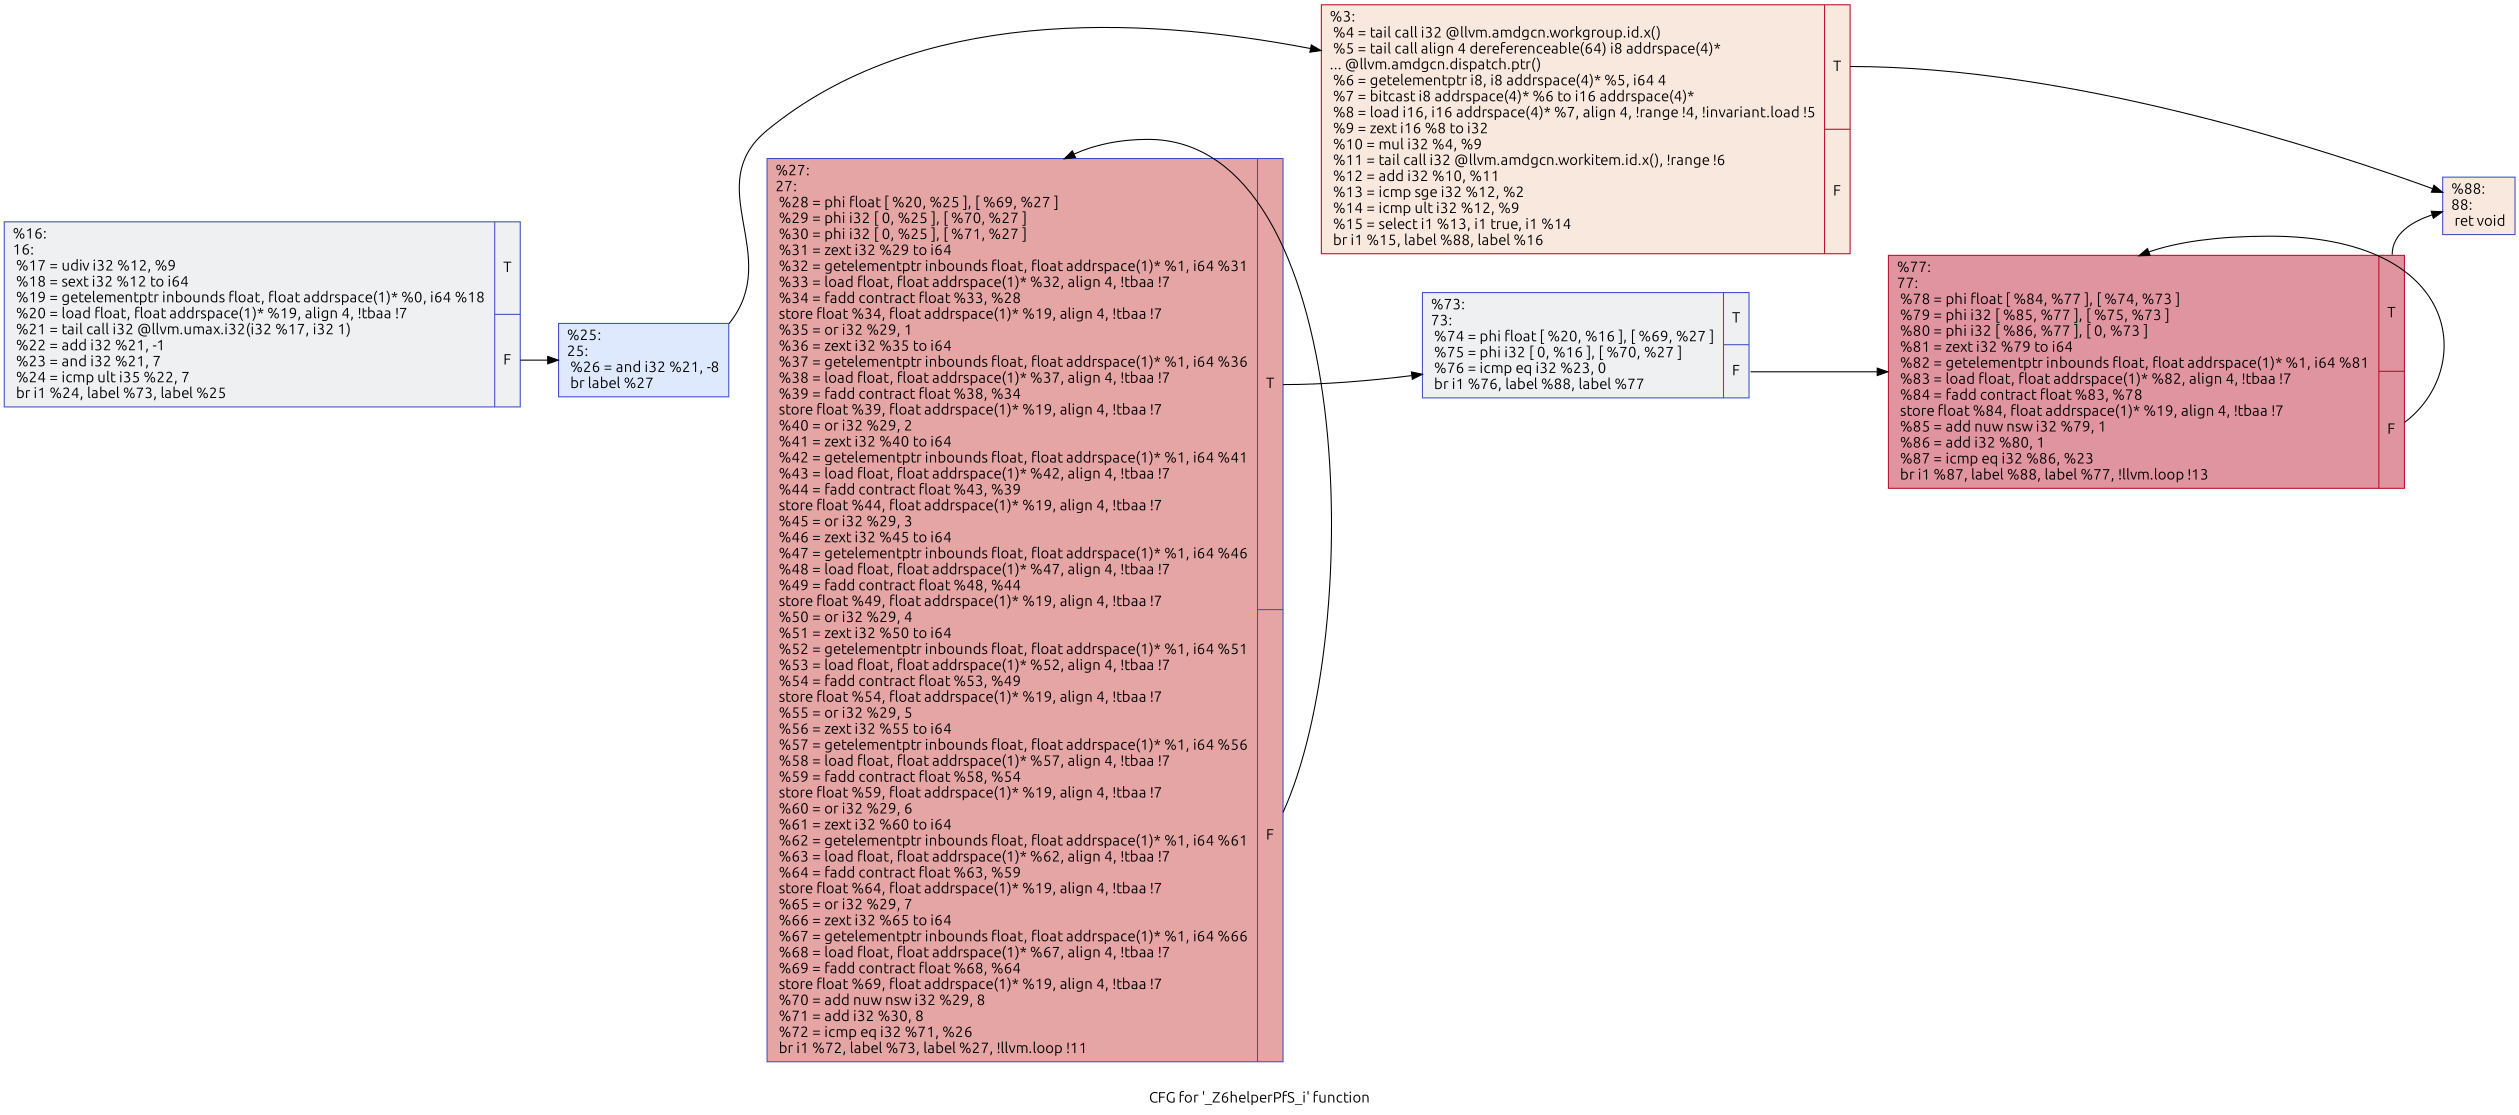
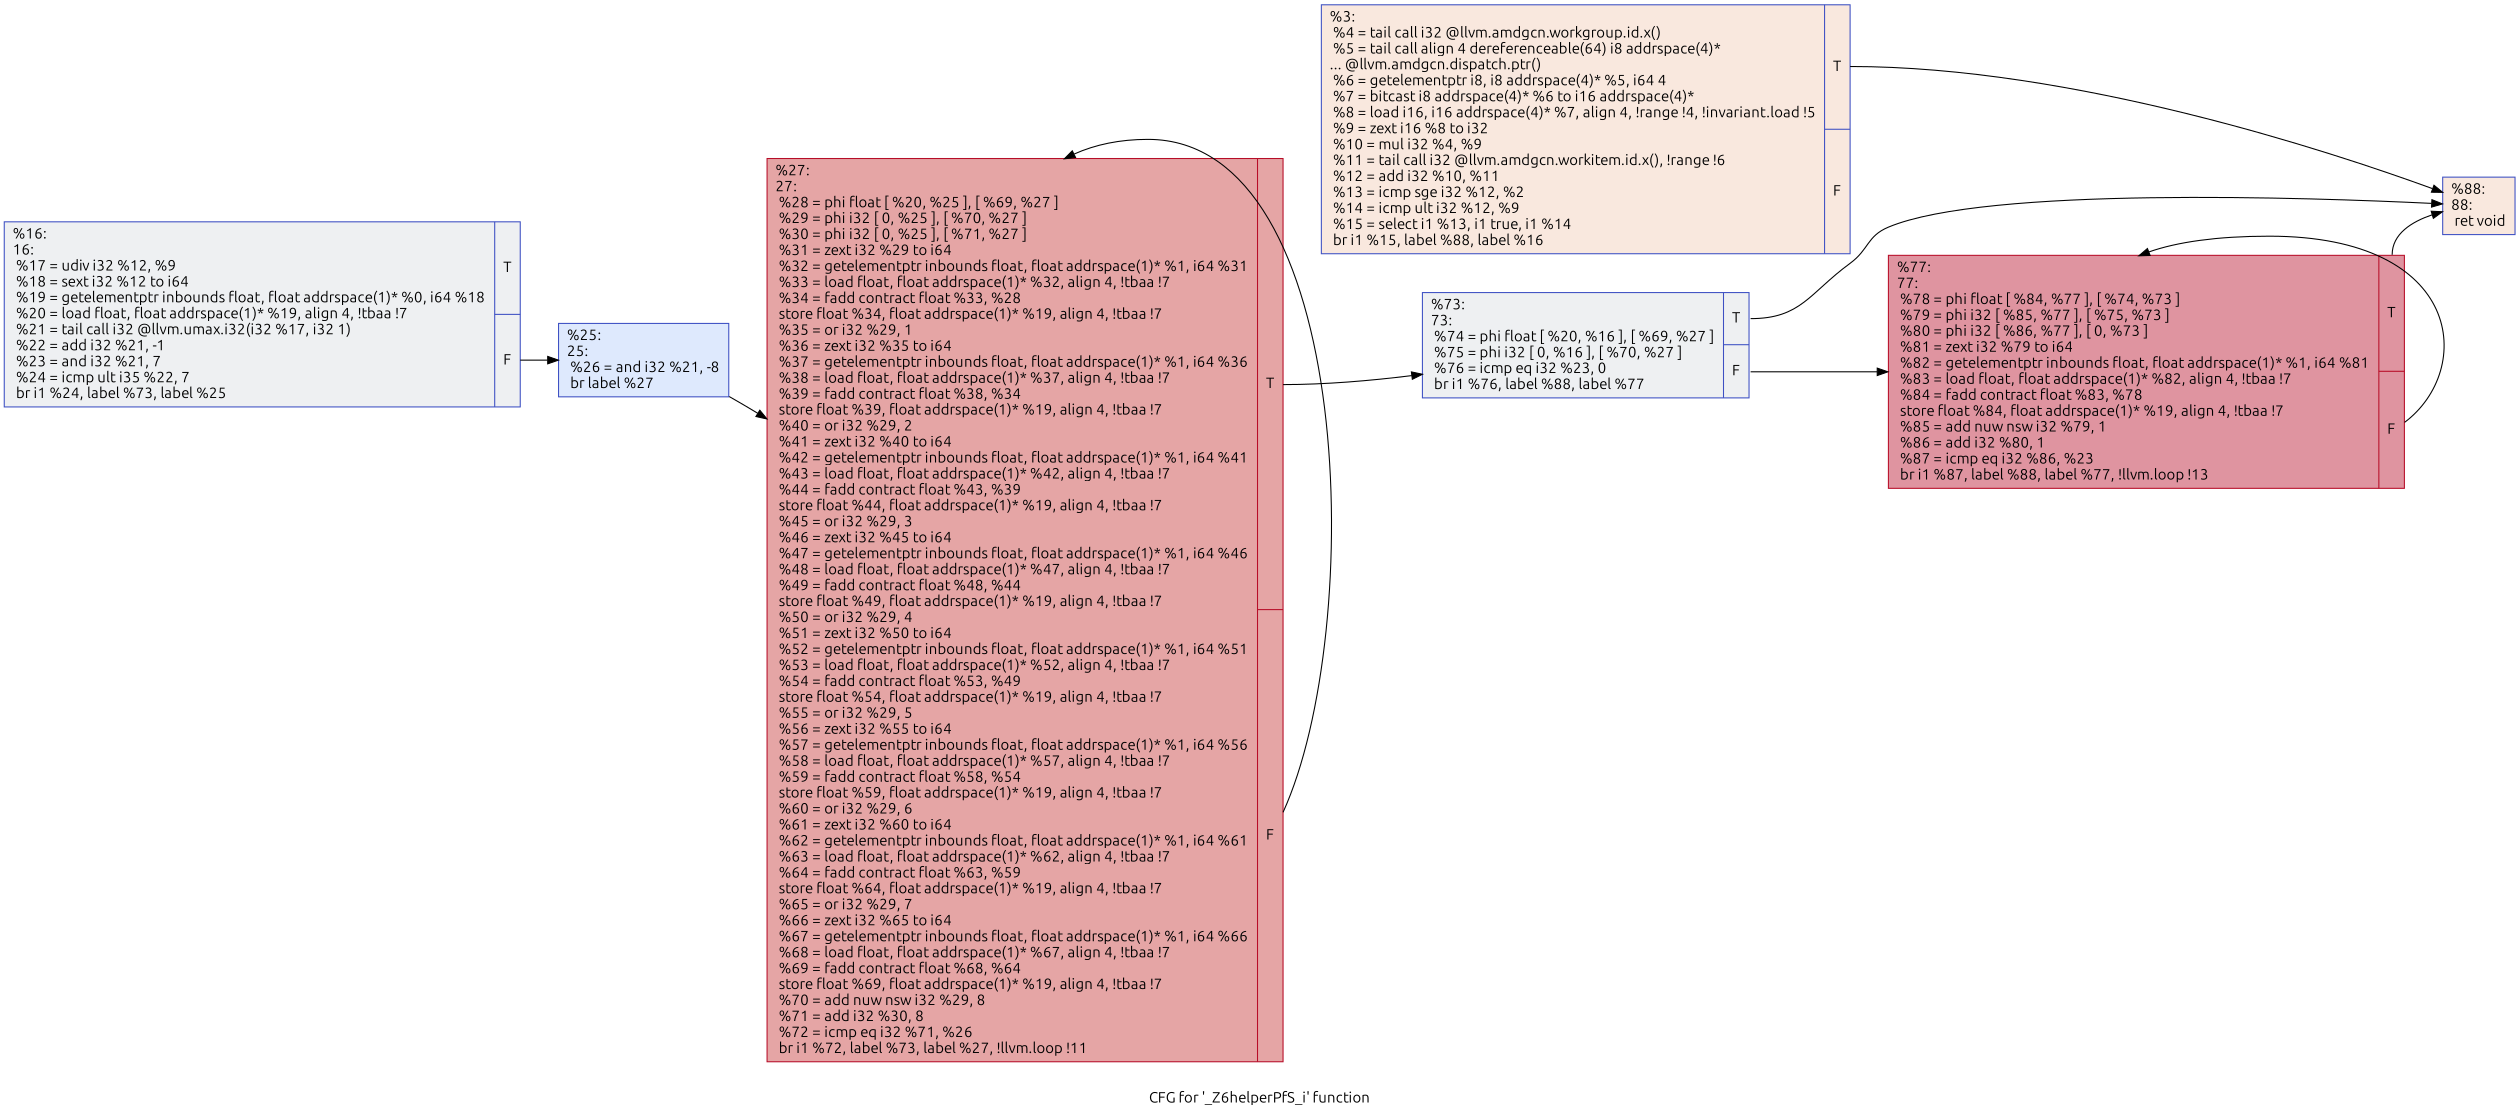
(927, 51) -> (744, 405)
(1586, 129) -> (1586, 129)
none -> (2074, 200)
(1025, 610) -> (1025, 610)
